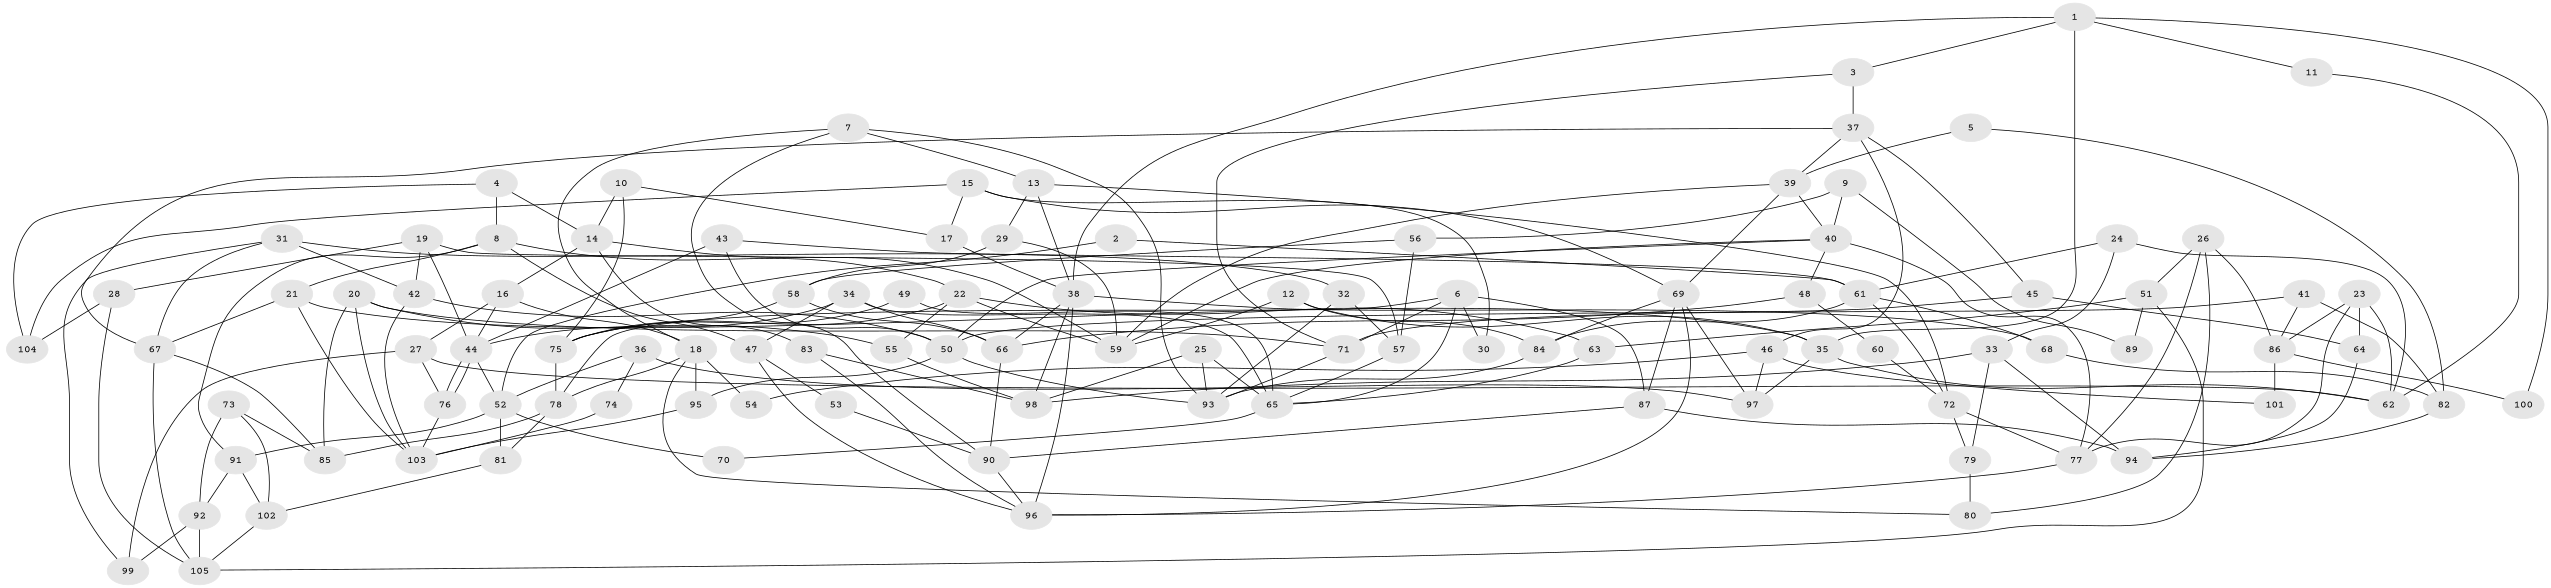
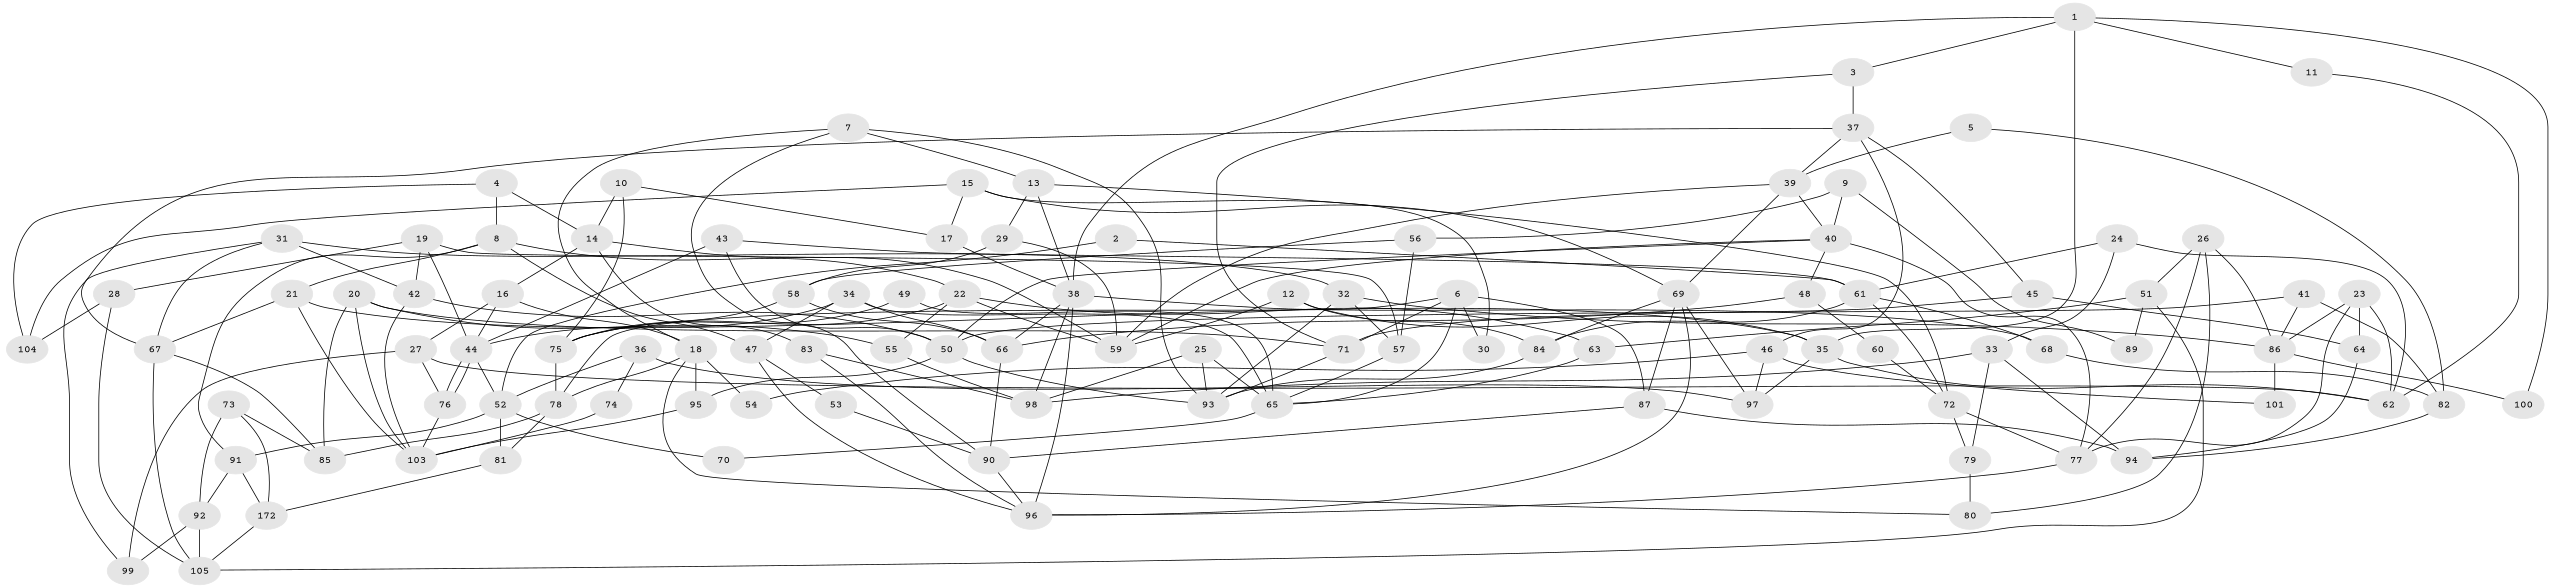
none -> (1809, 324)
(267, 516) -> (267, 516)
